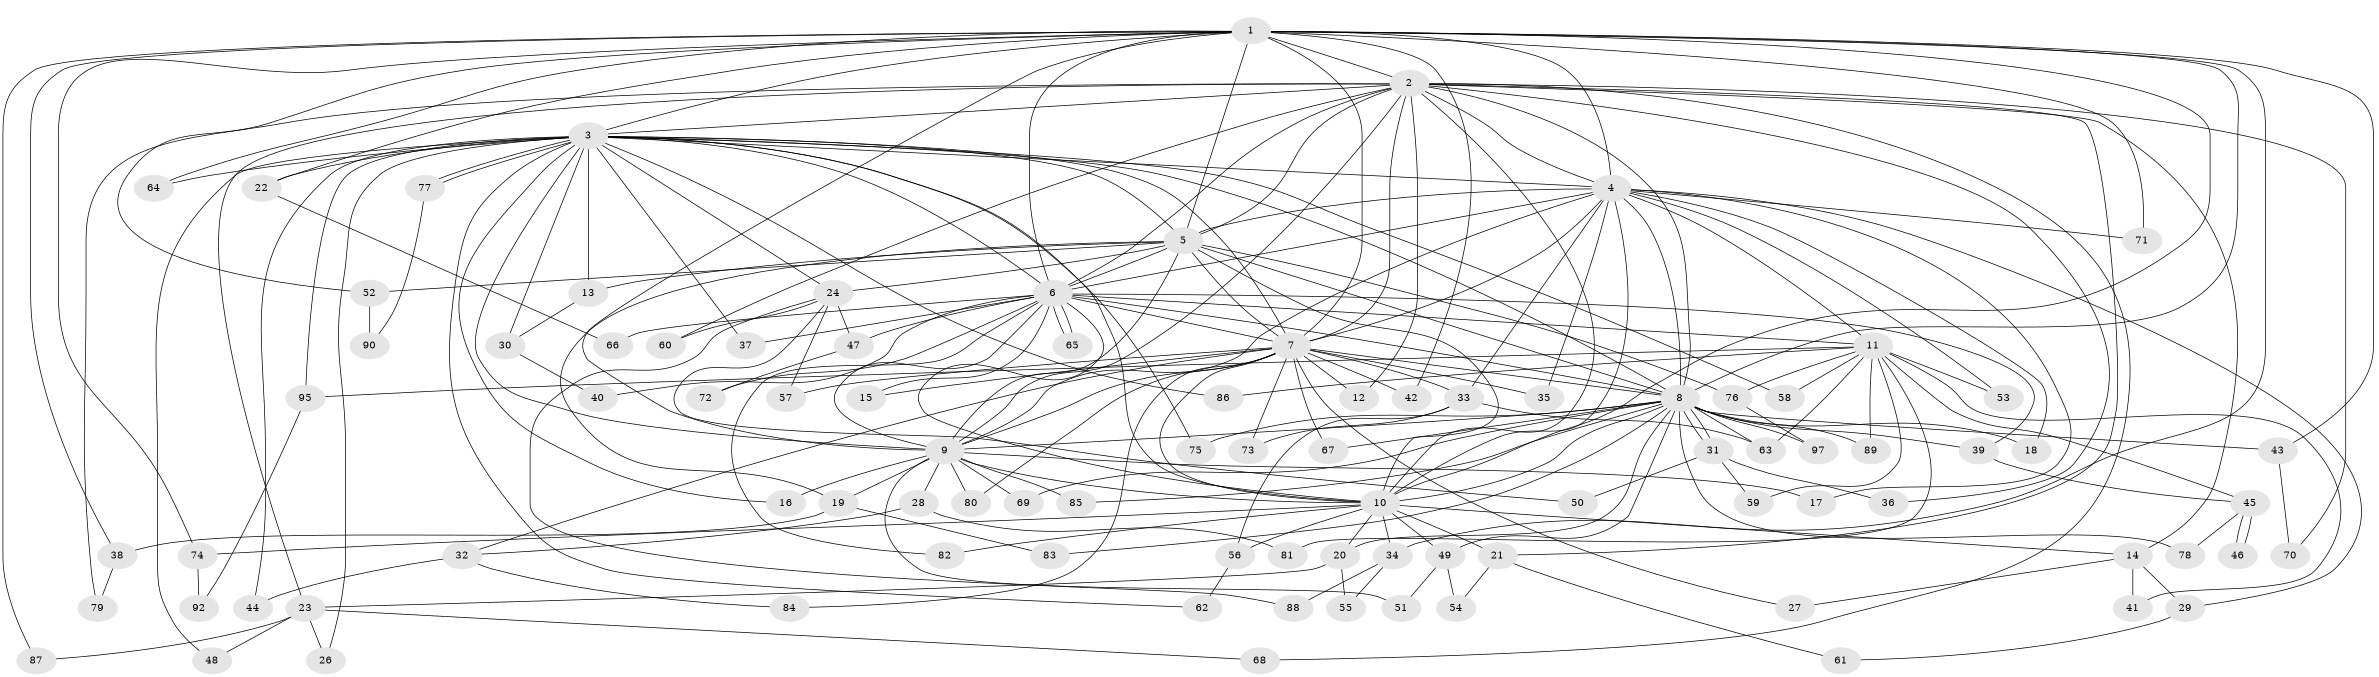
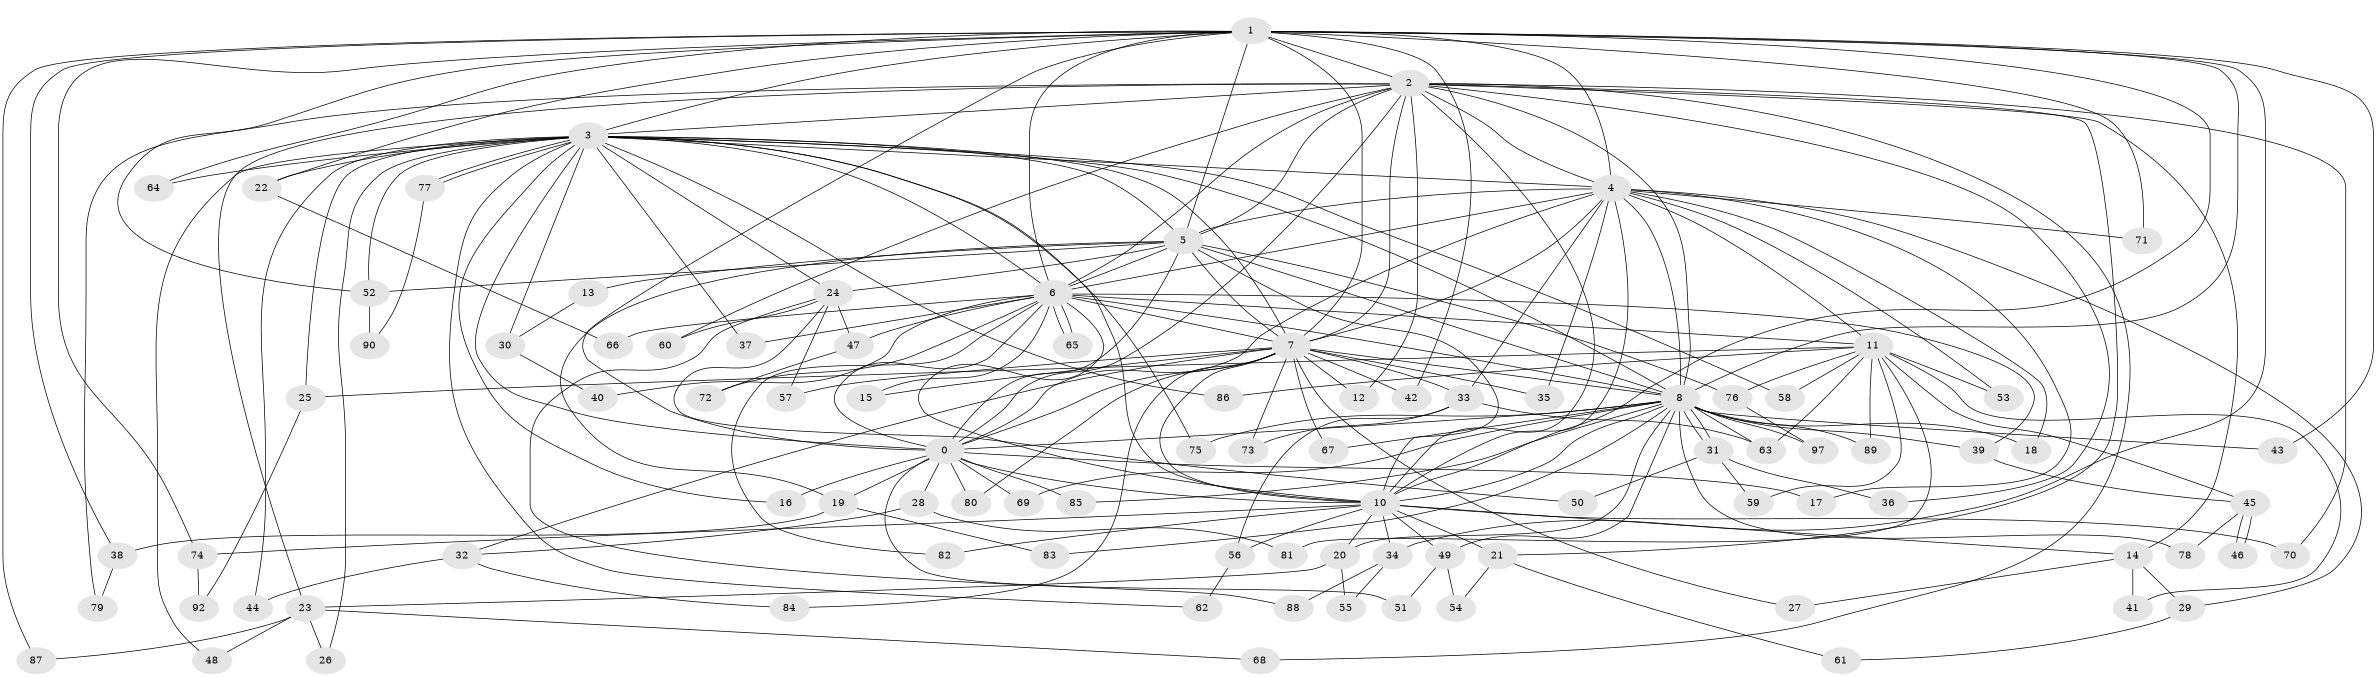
(588, 215) -> (427, 161)
(306, 398) -> (306, 398)
(945, 451) -> (945, 451)
(2284, 503) -> (1839, 519)
